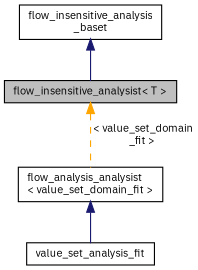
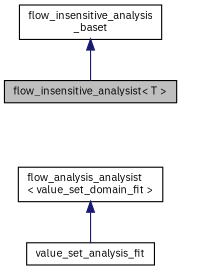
(91, 141) -> none
